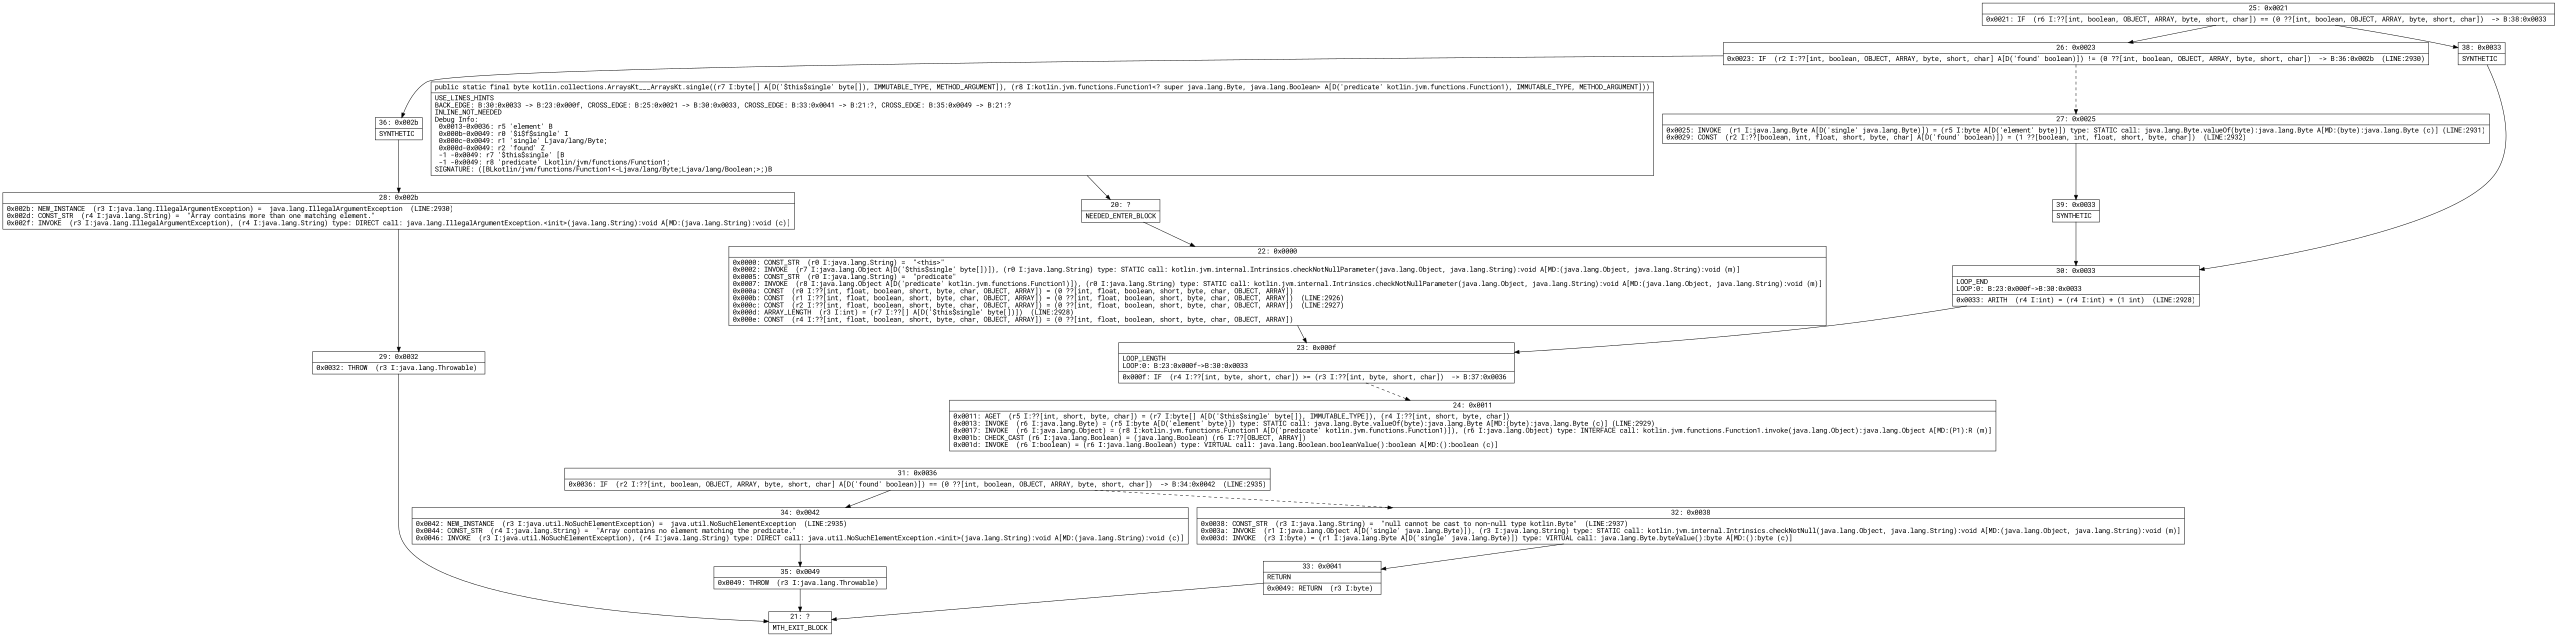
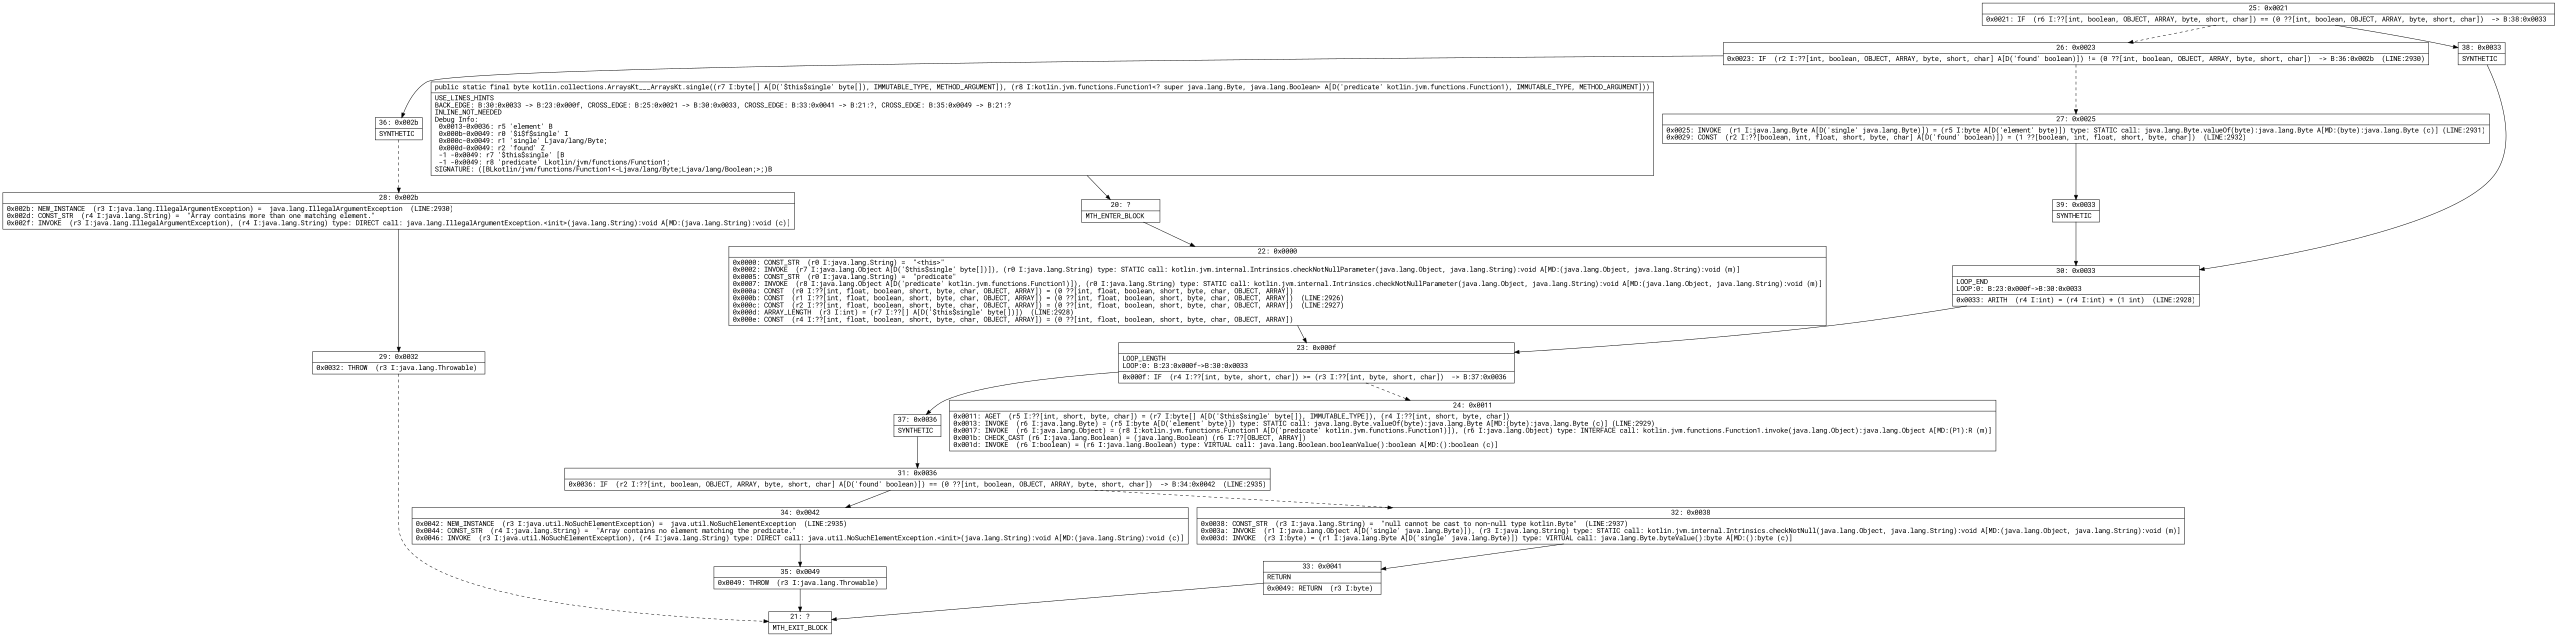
(2175, 33) -> (2175, 33)
(399, 164) -> (399, 164)
(1121, 216) -> (1115, 216)
none -> (917, 426)
(494, 589) -> (494, 589)
